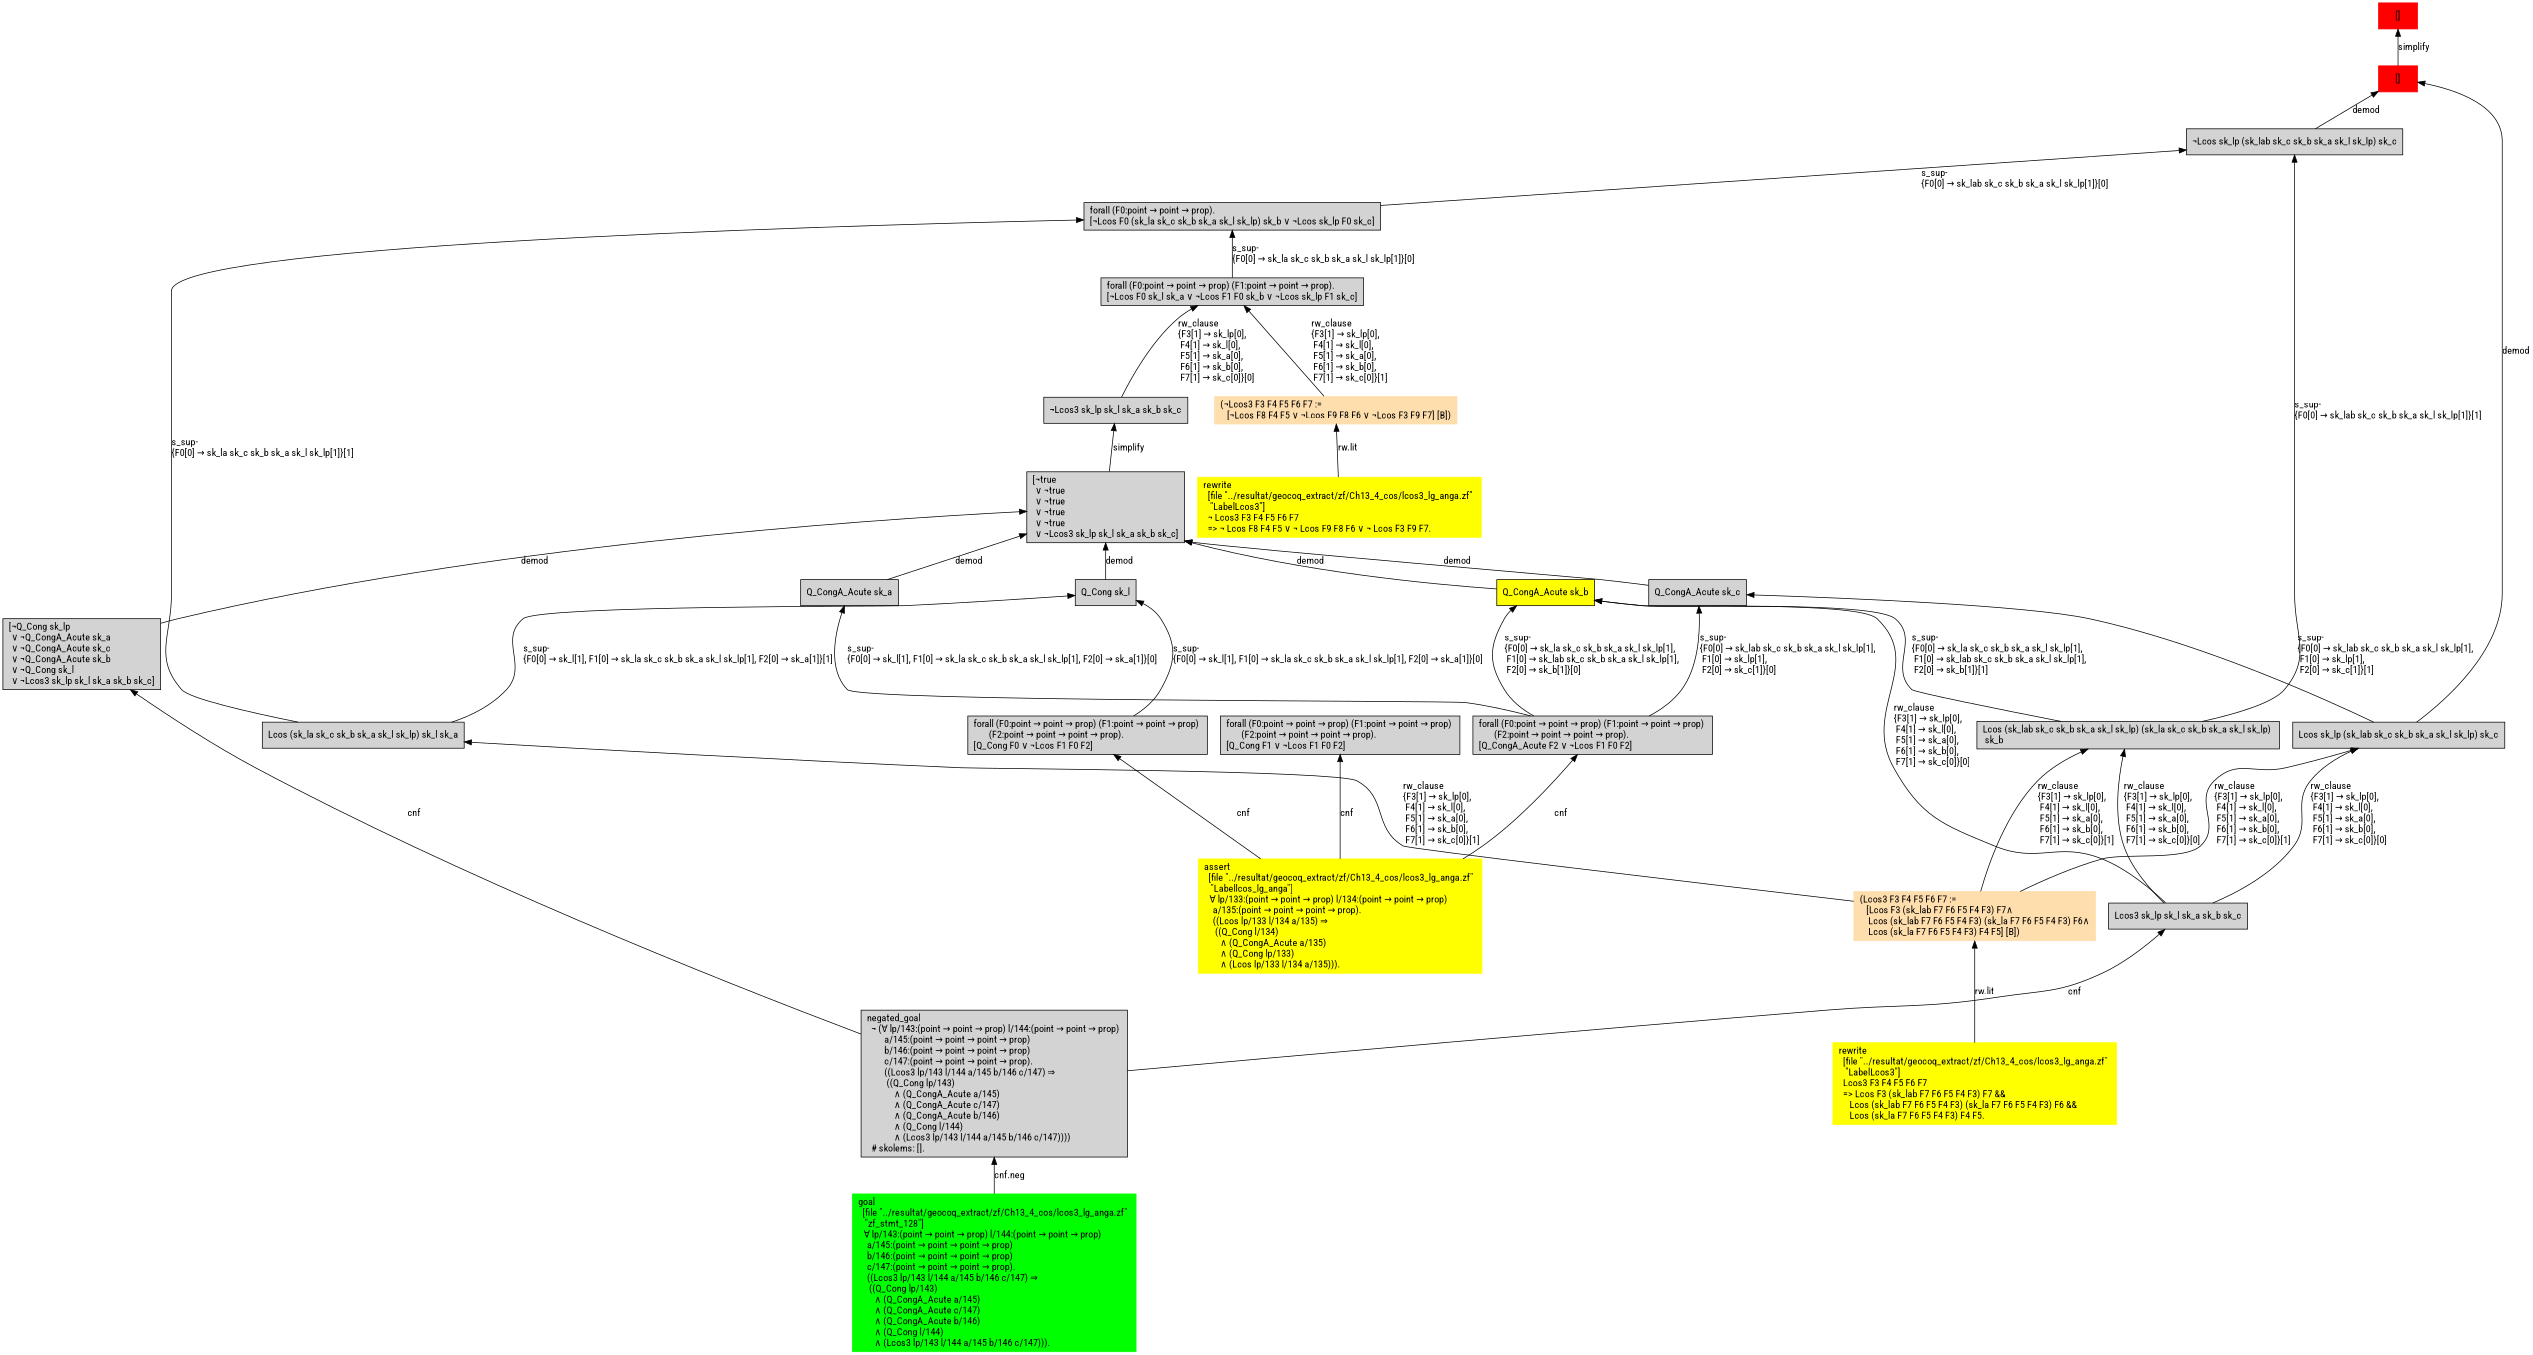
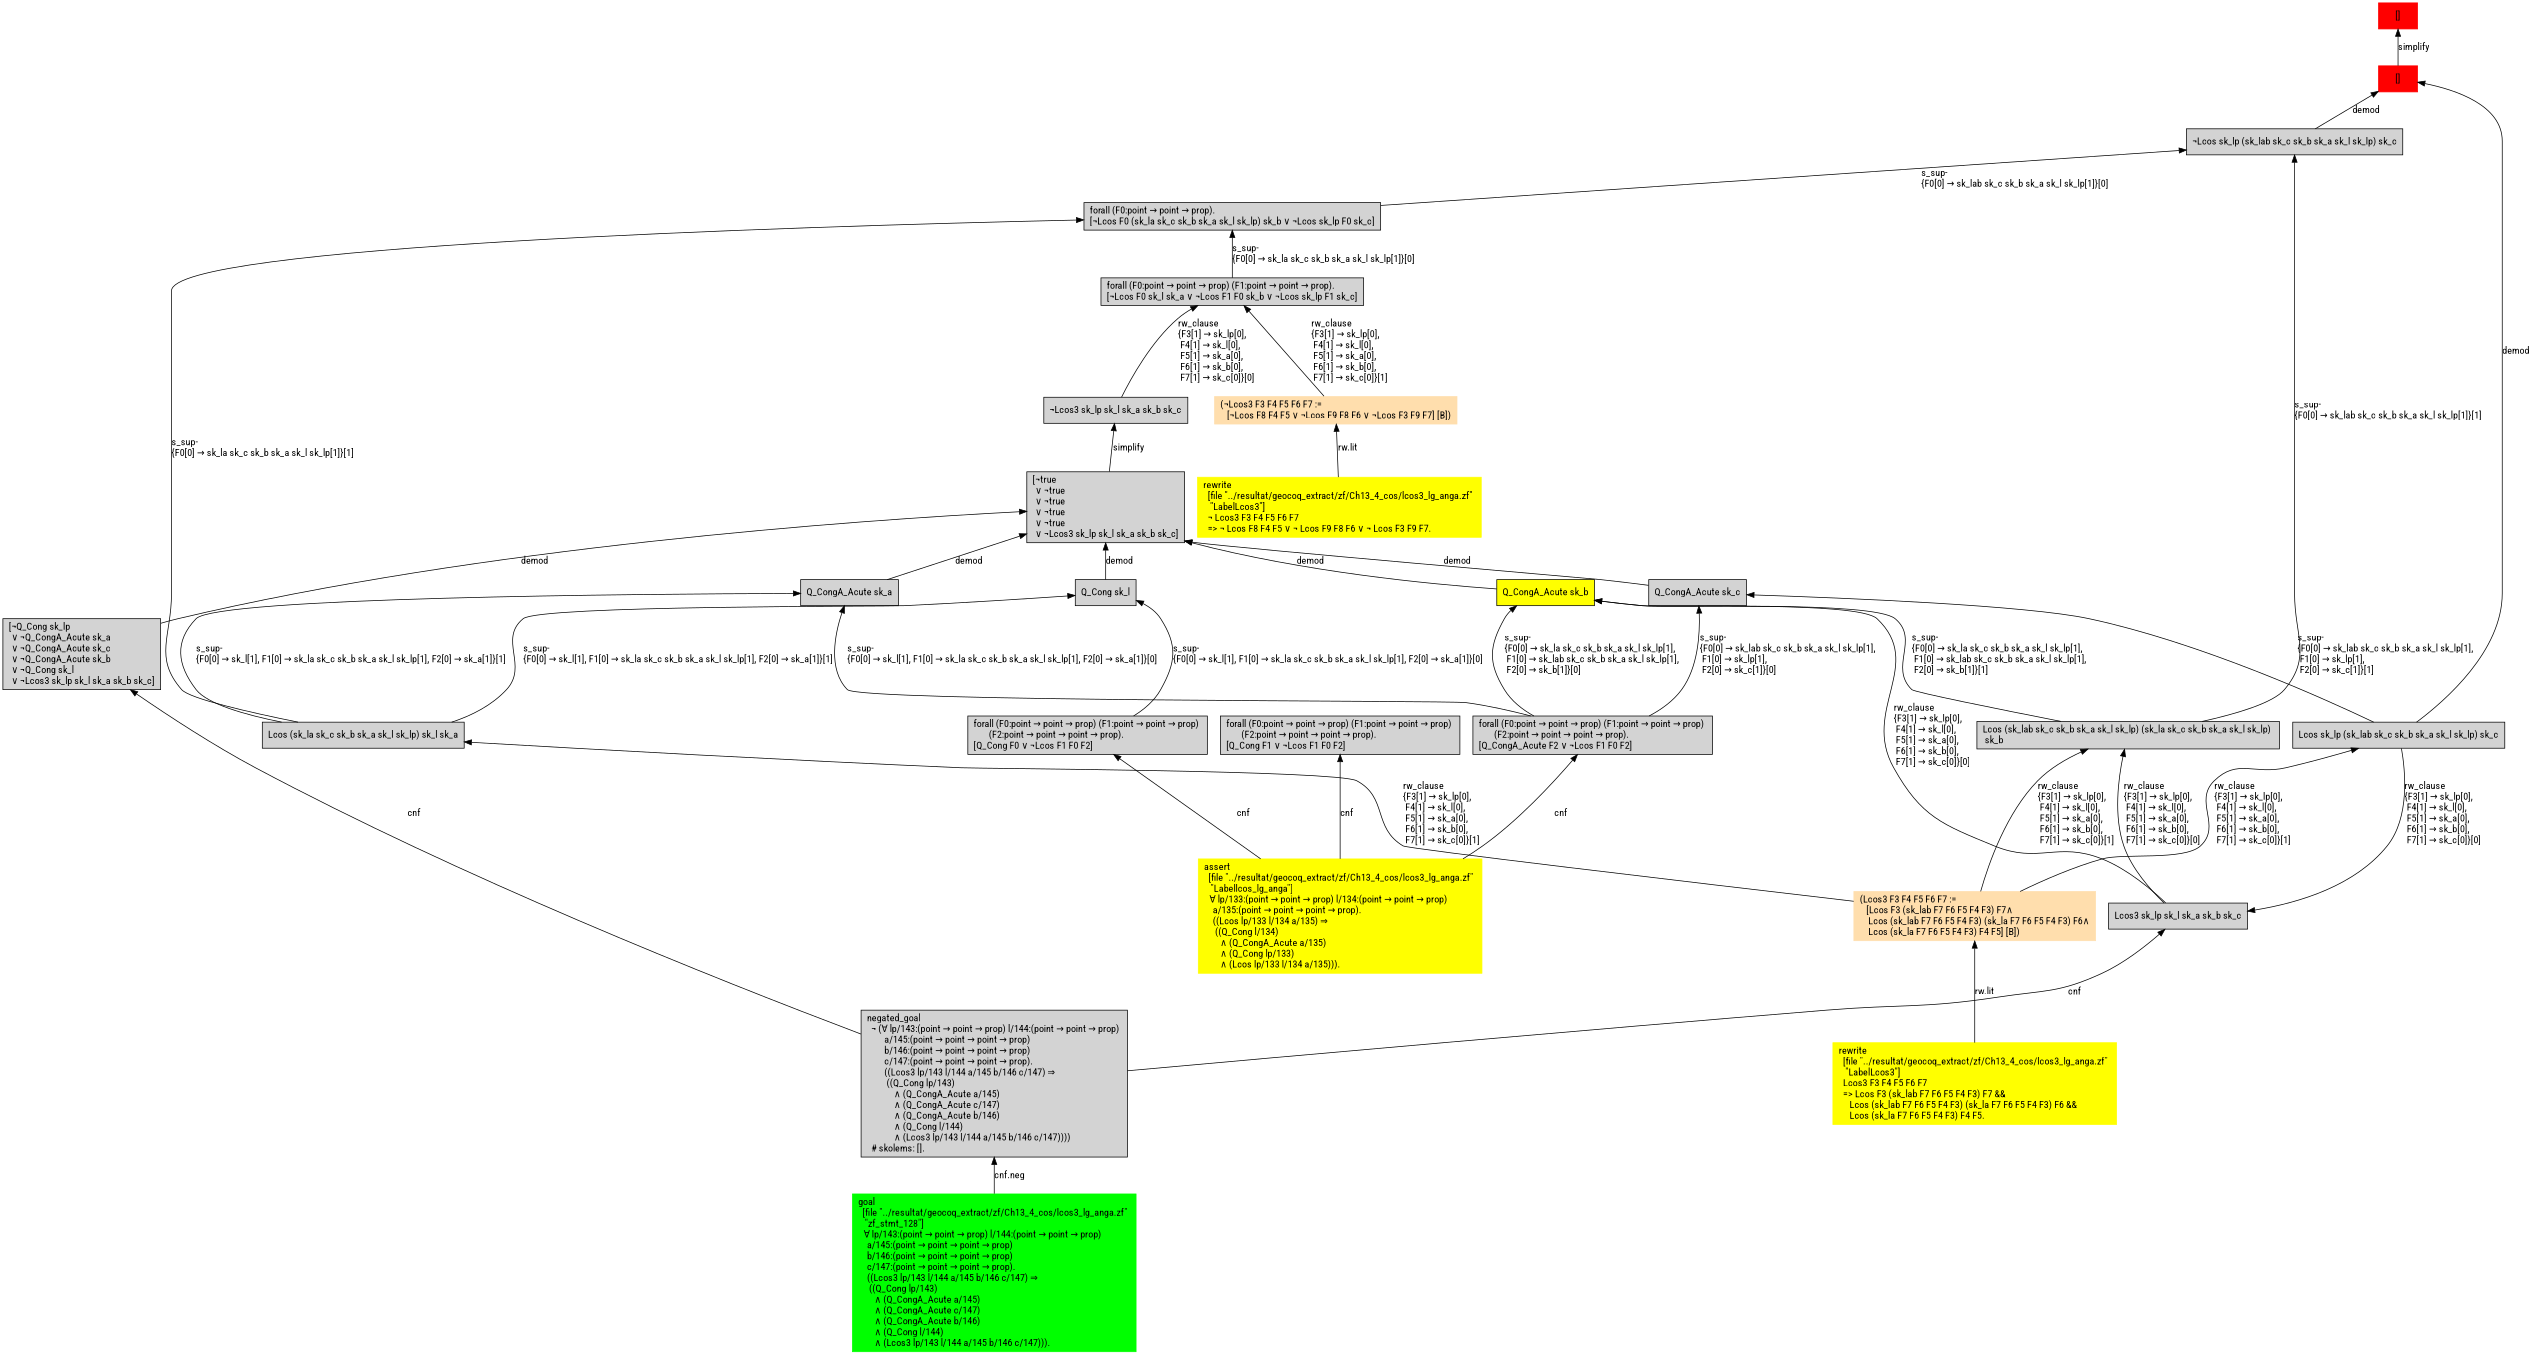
none -> (408, 600)
(2299, 838) -> (2370, 863)
